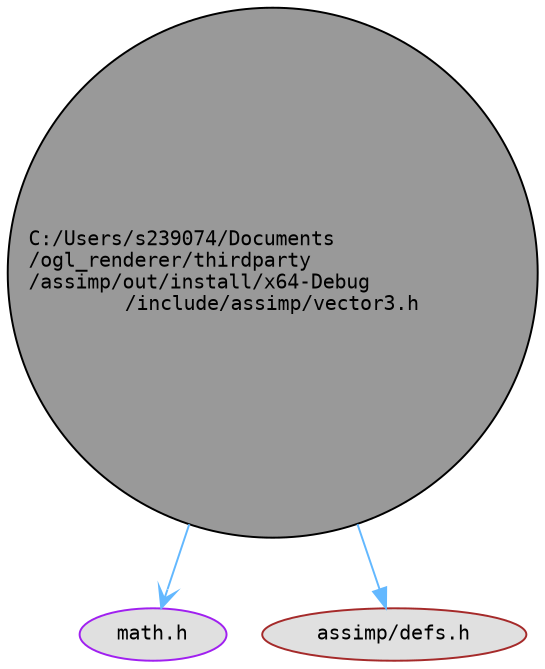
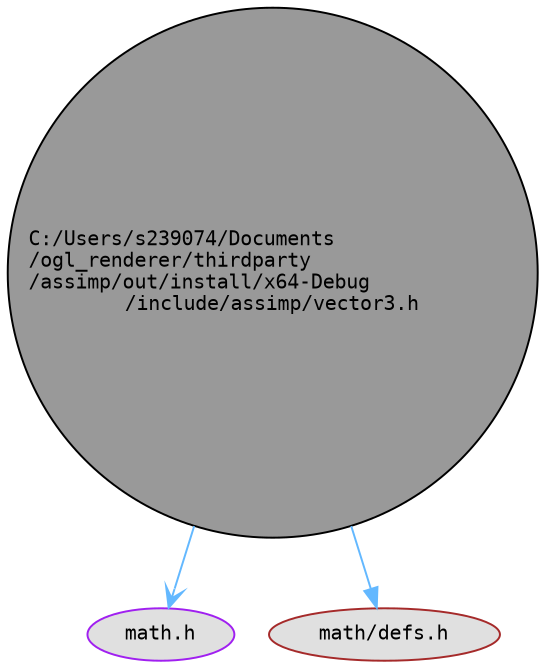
(394, 635) -> (384, 635)
